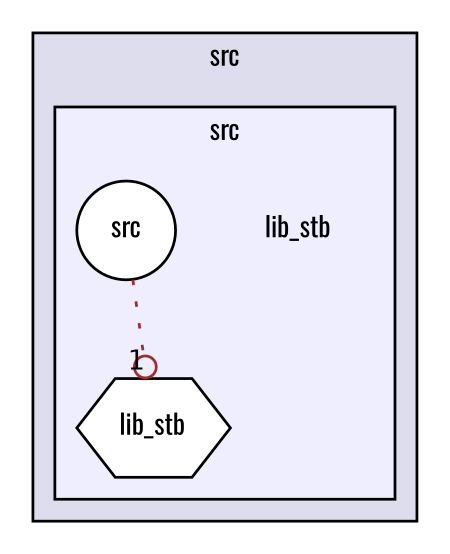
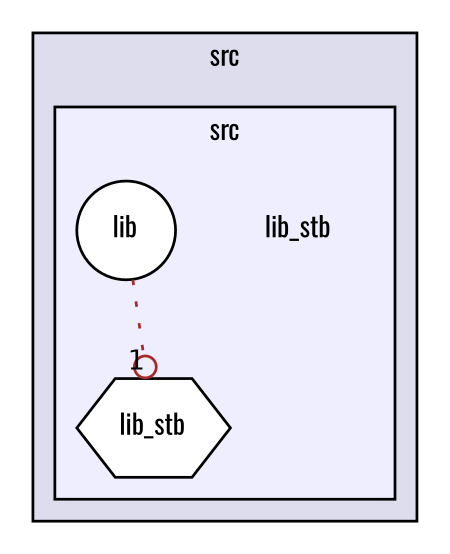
(126, 230) -> (126, 230)
